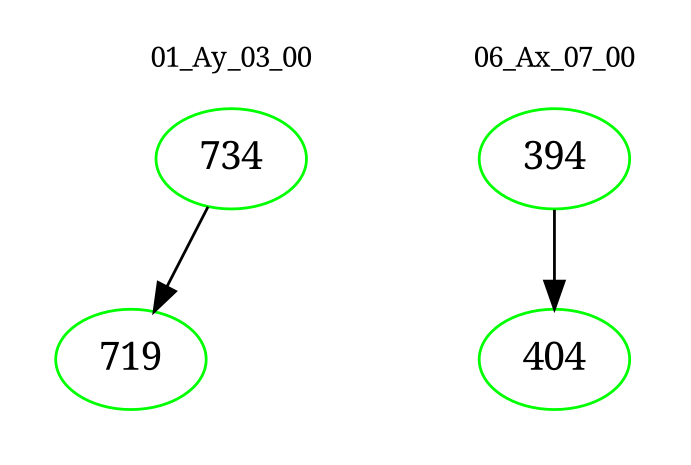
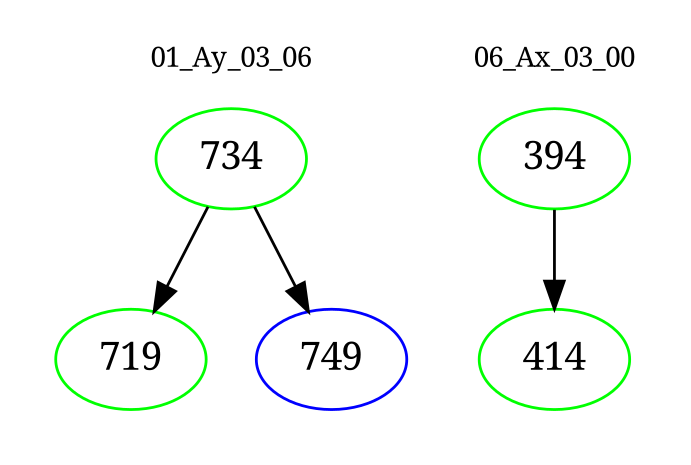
(231, 60) -> (231, 60)
(554, 60) -> (554, 60)
none -> (332, 359)
(554, 359) -> (554, 359)
